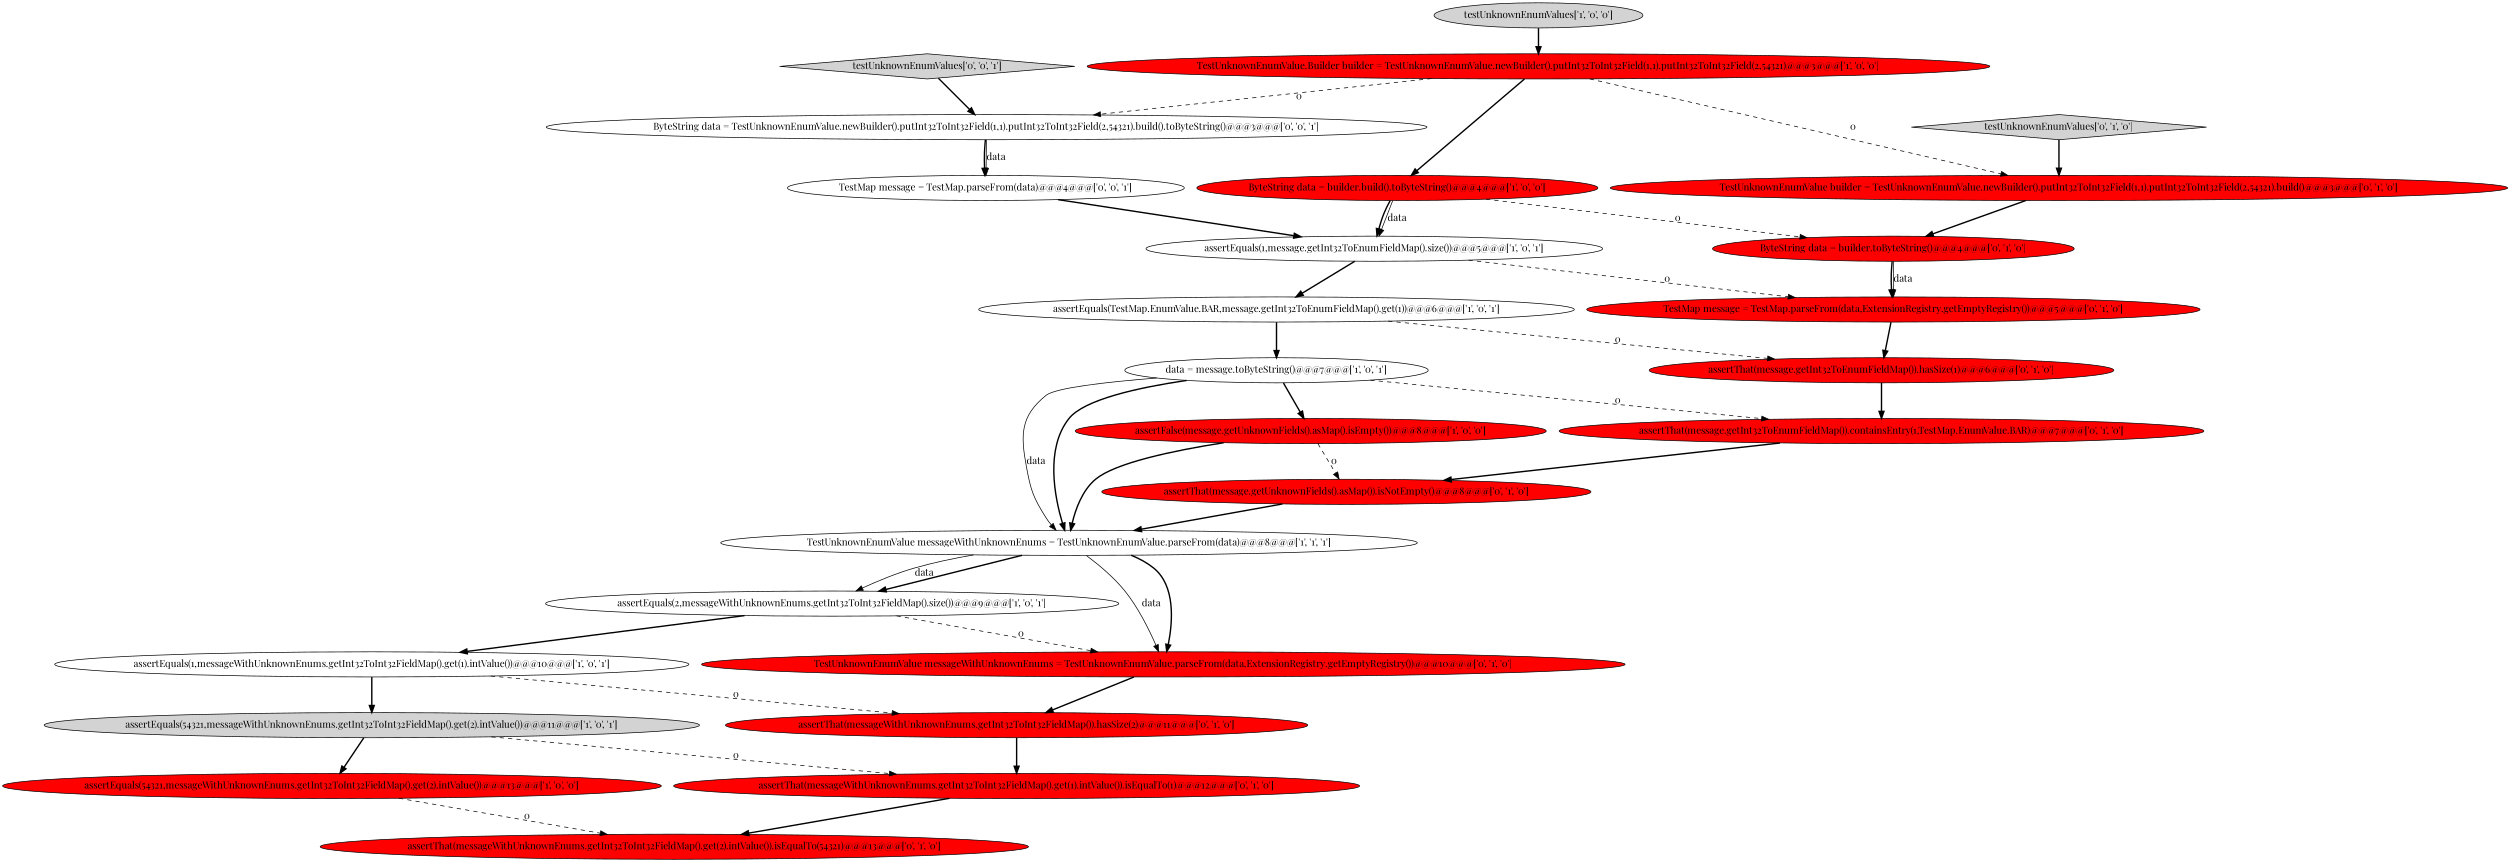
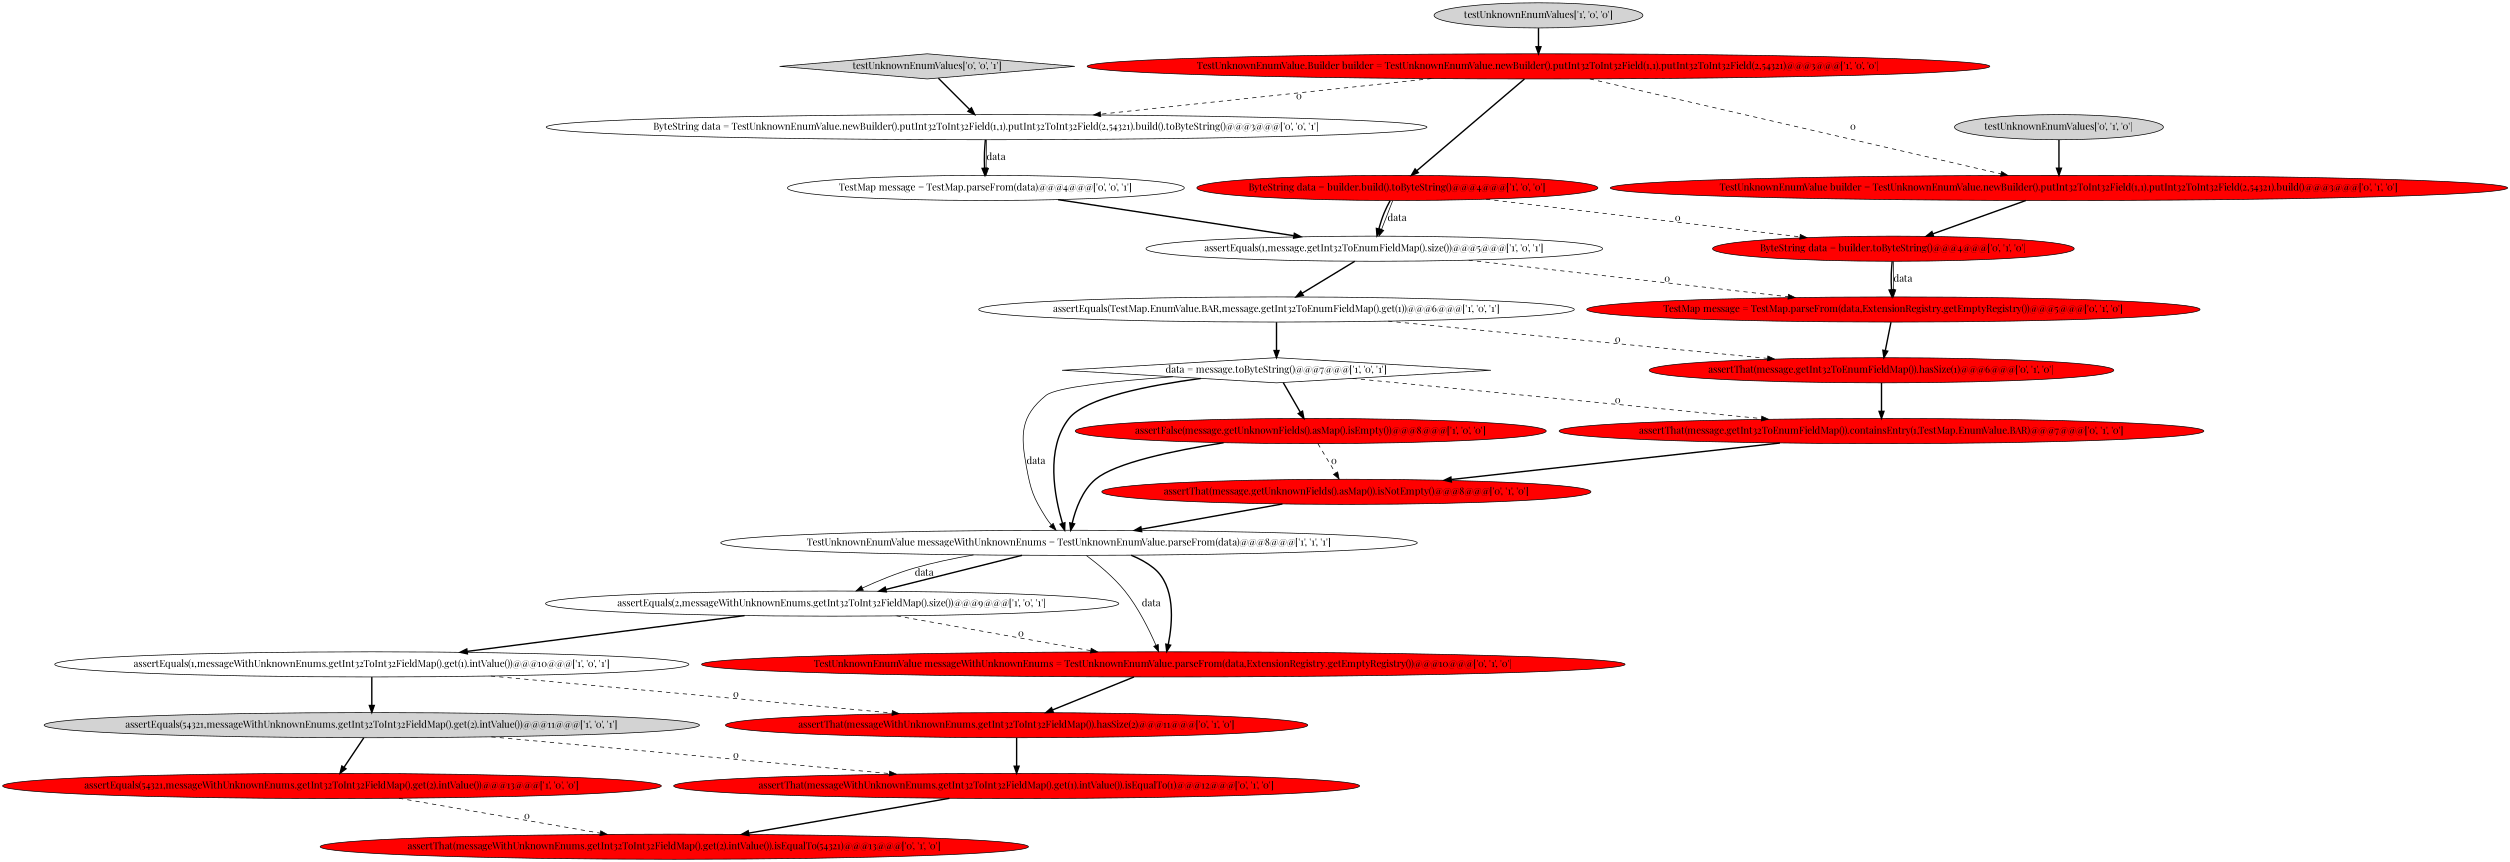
(2059, 127) -> (2059, 127)
(1277, 370) -> (1277, 370)
